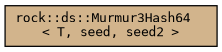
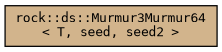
(111, 26) -> (111, 26)
